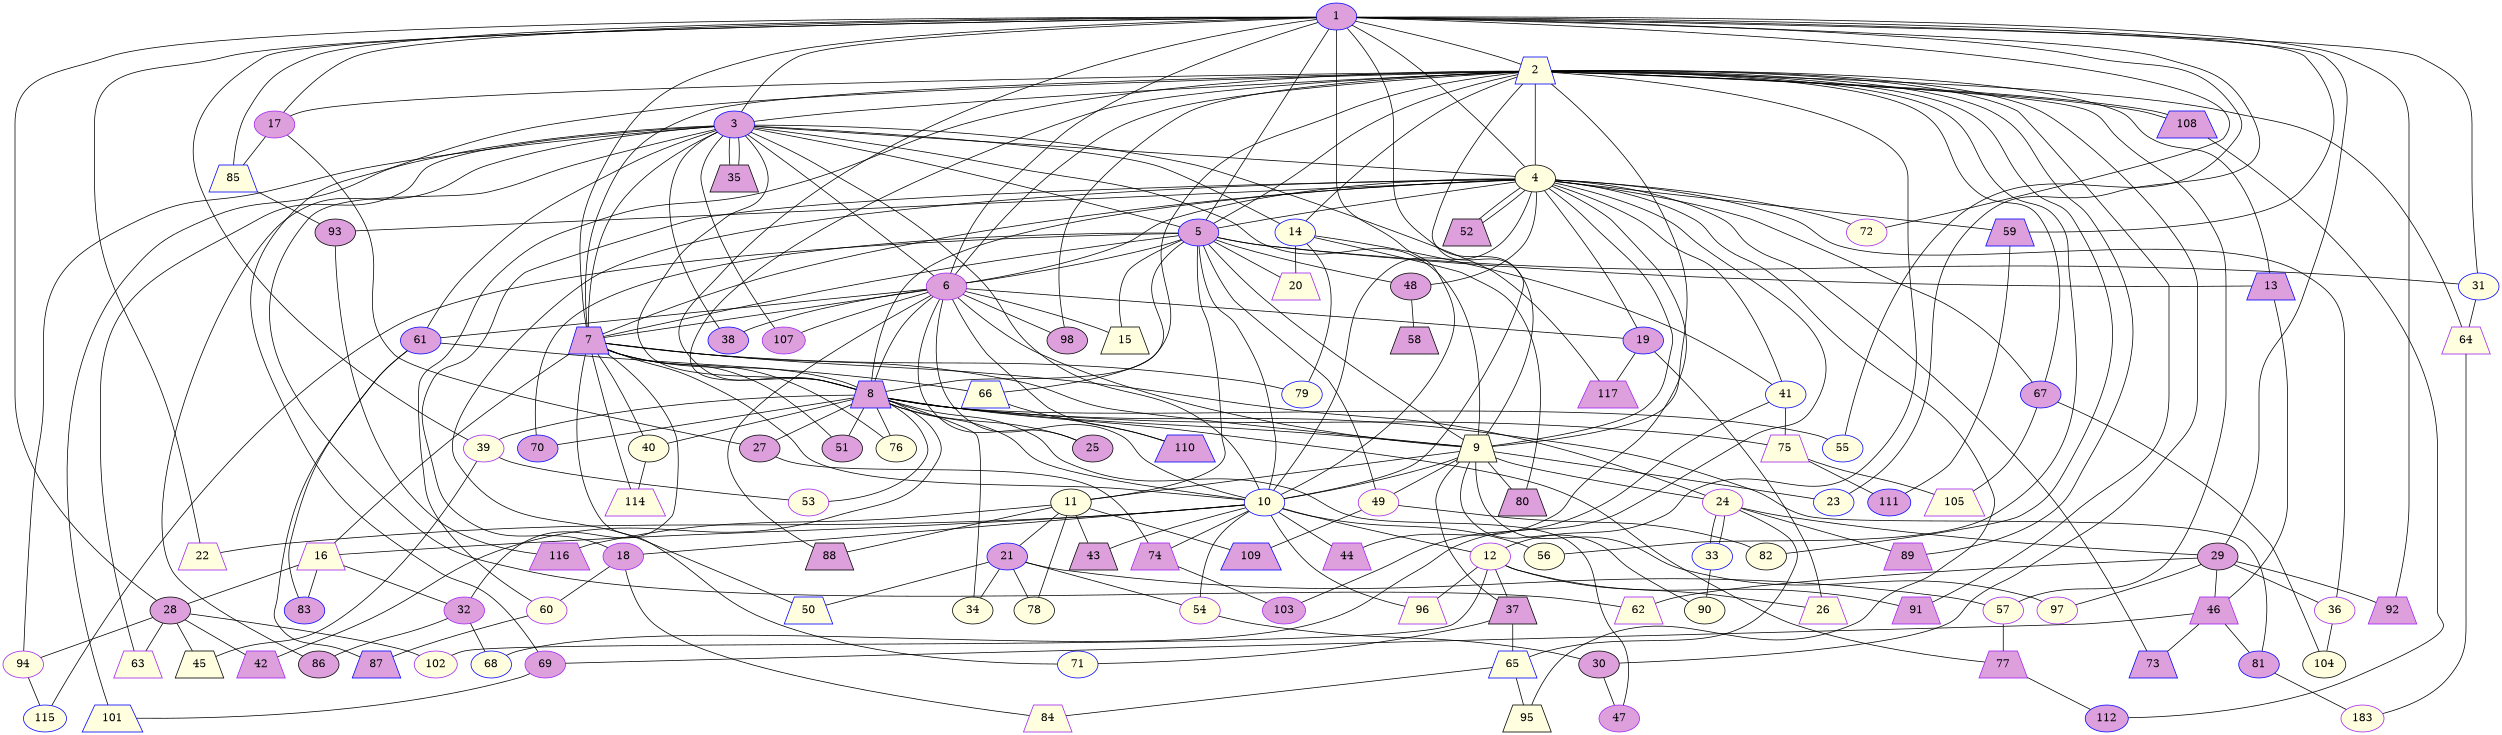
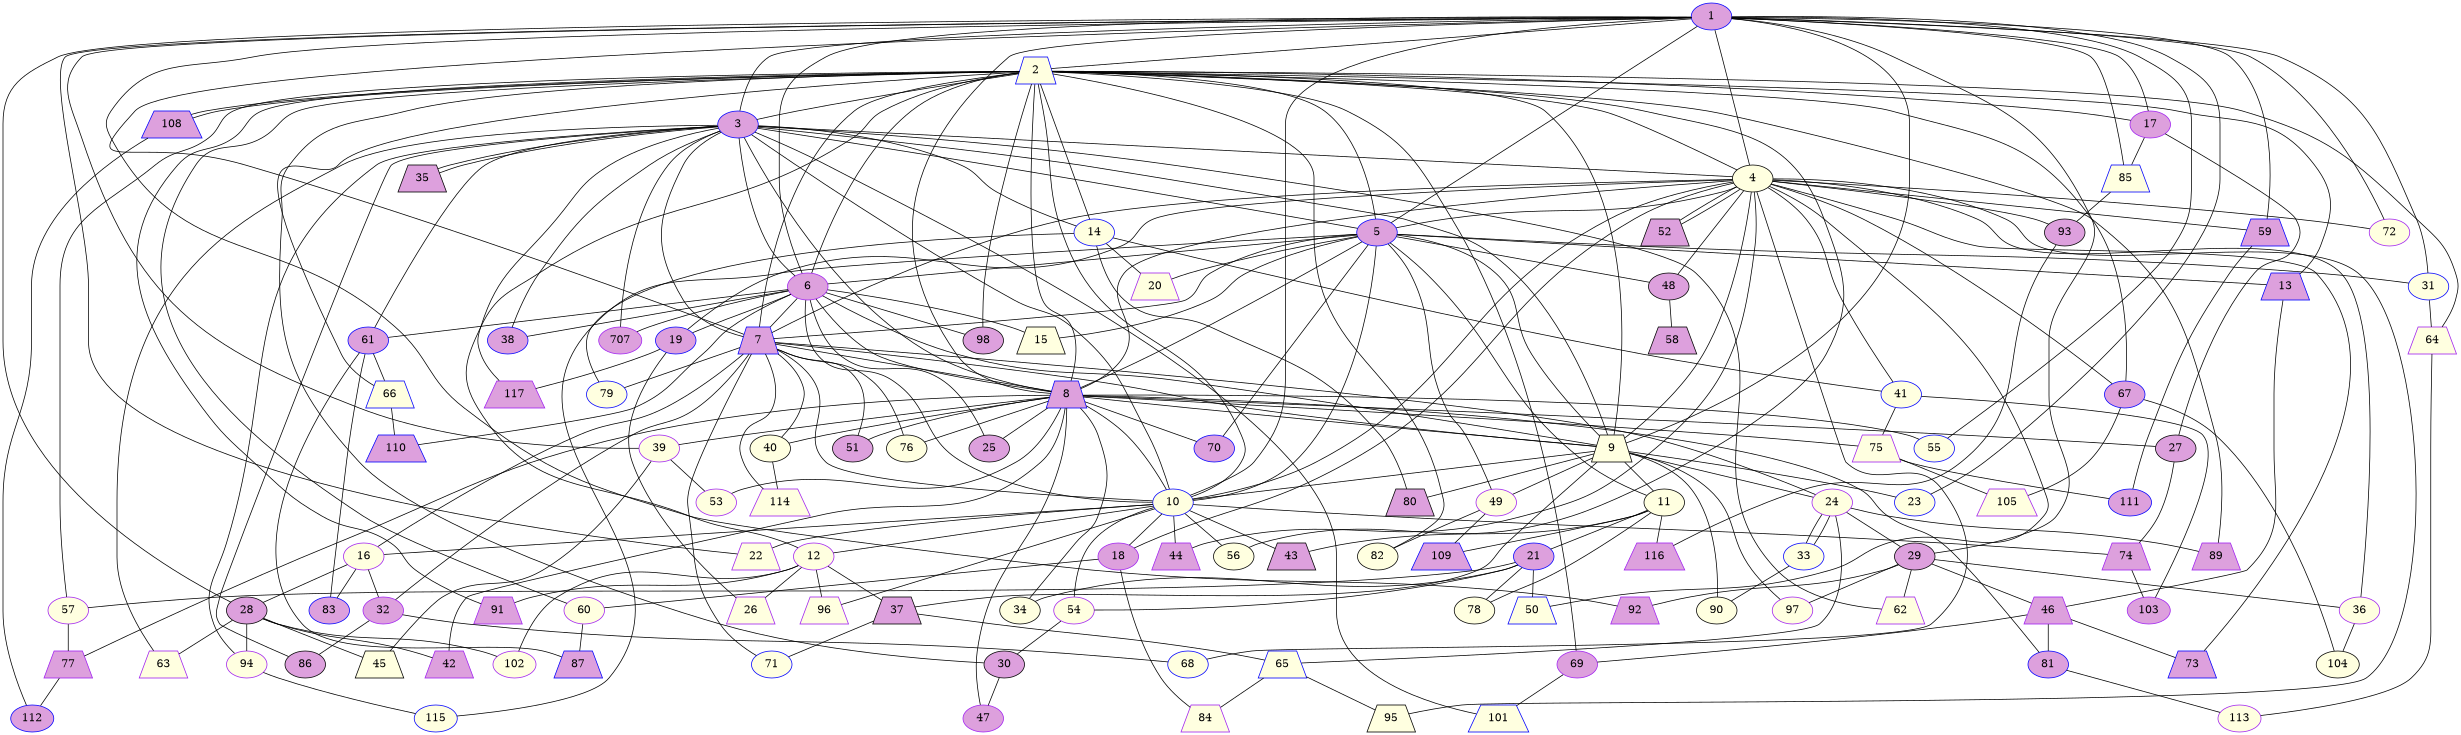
(1221, 206) -> none
(784, 340) -> (620, 340)
(321, 556) -> (364, 556)
(830, 556) -> none
(2362, 718) -> (2240, 718)
